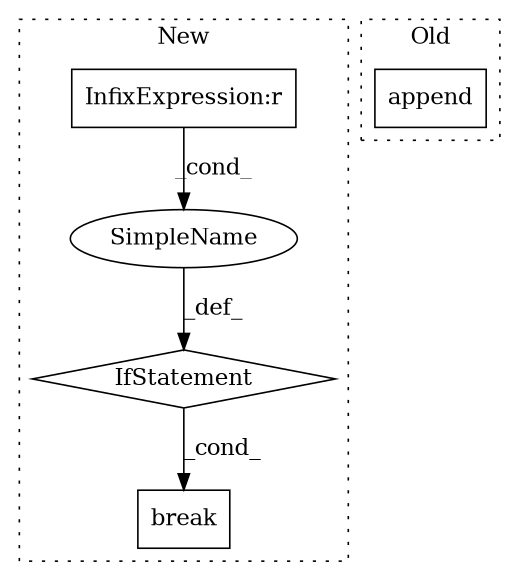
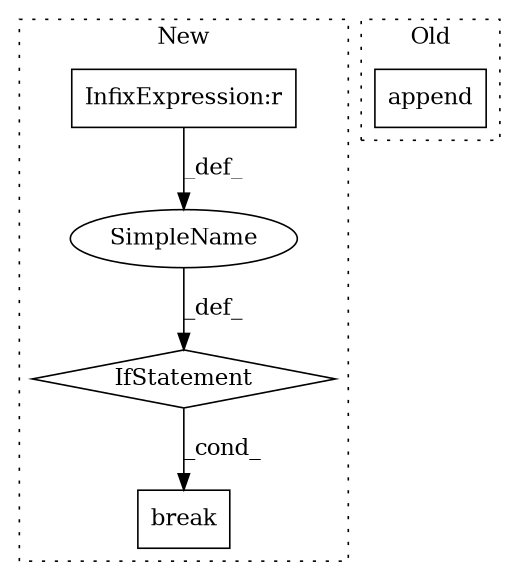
(214, 169) -> (214, 169)
